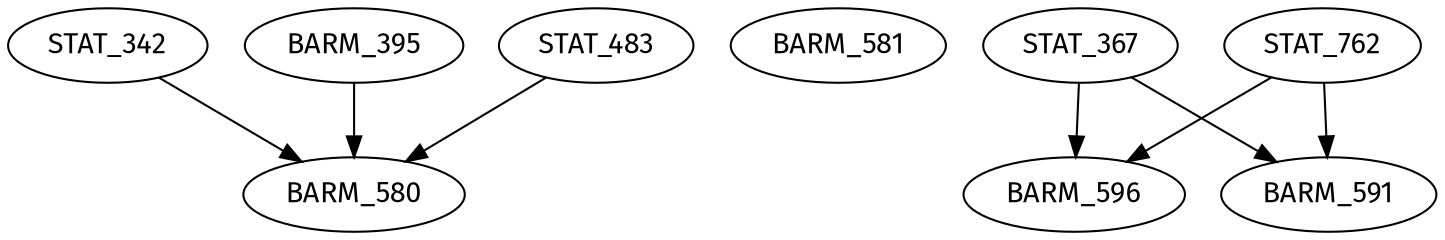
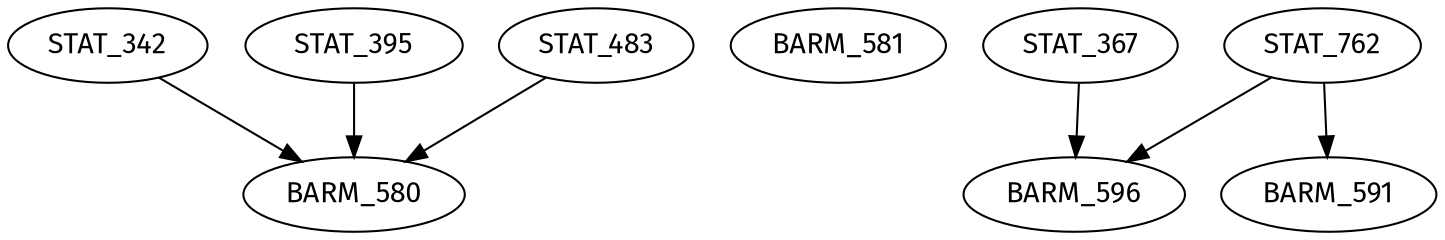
(354, 46) -> (354, 46)
(1188, 110) -> none
